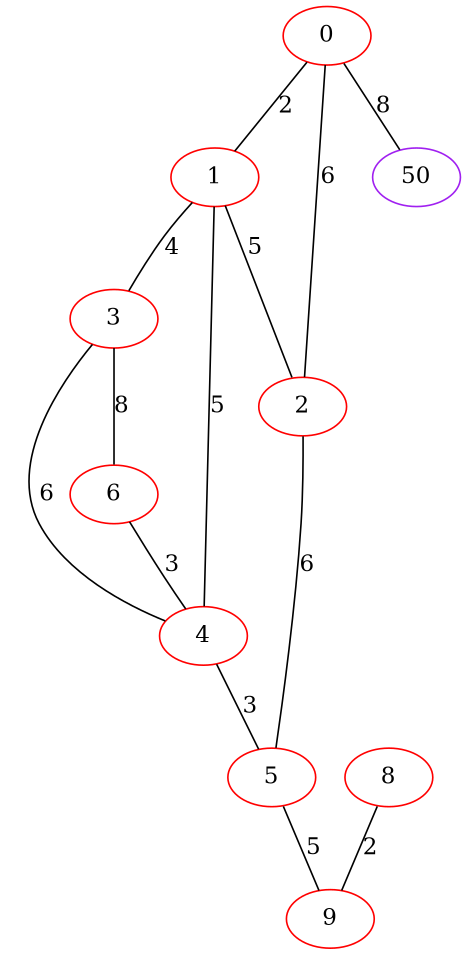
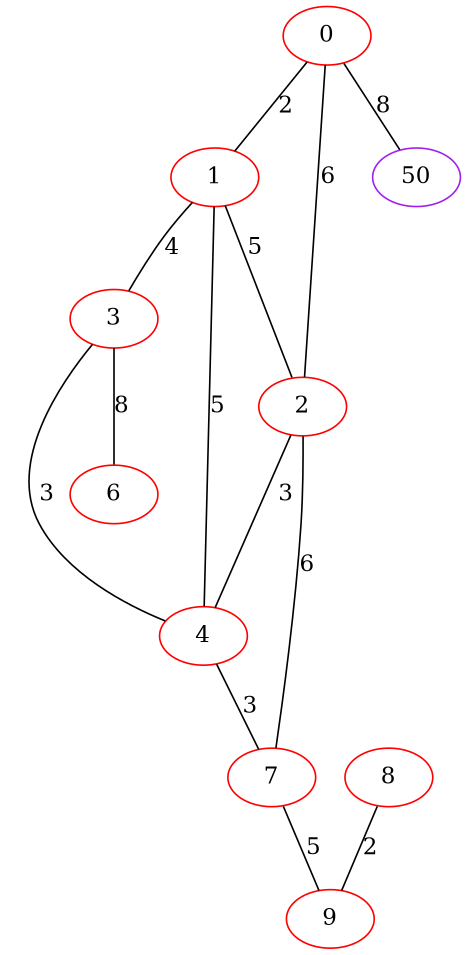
(47, 494) -> (47, 494)
(157, 566) -> (253, 521)
(272, 777) -> (272, 777)
